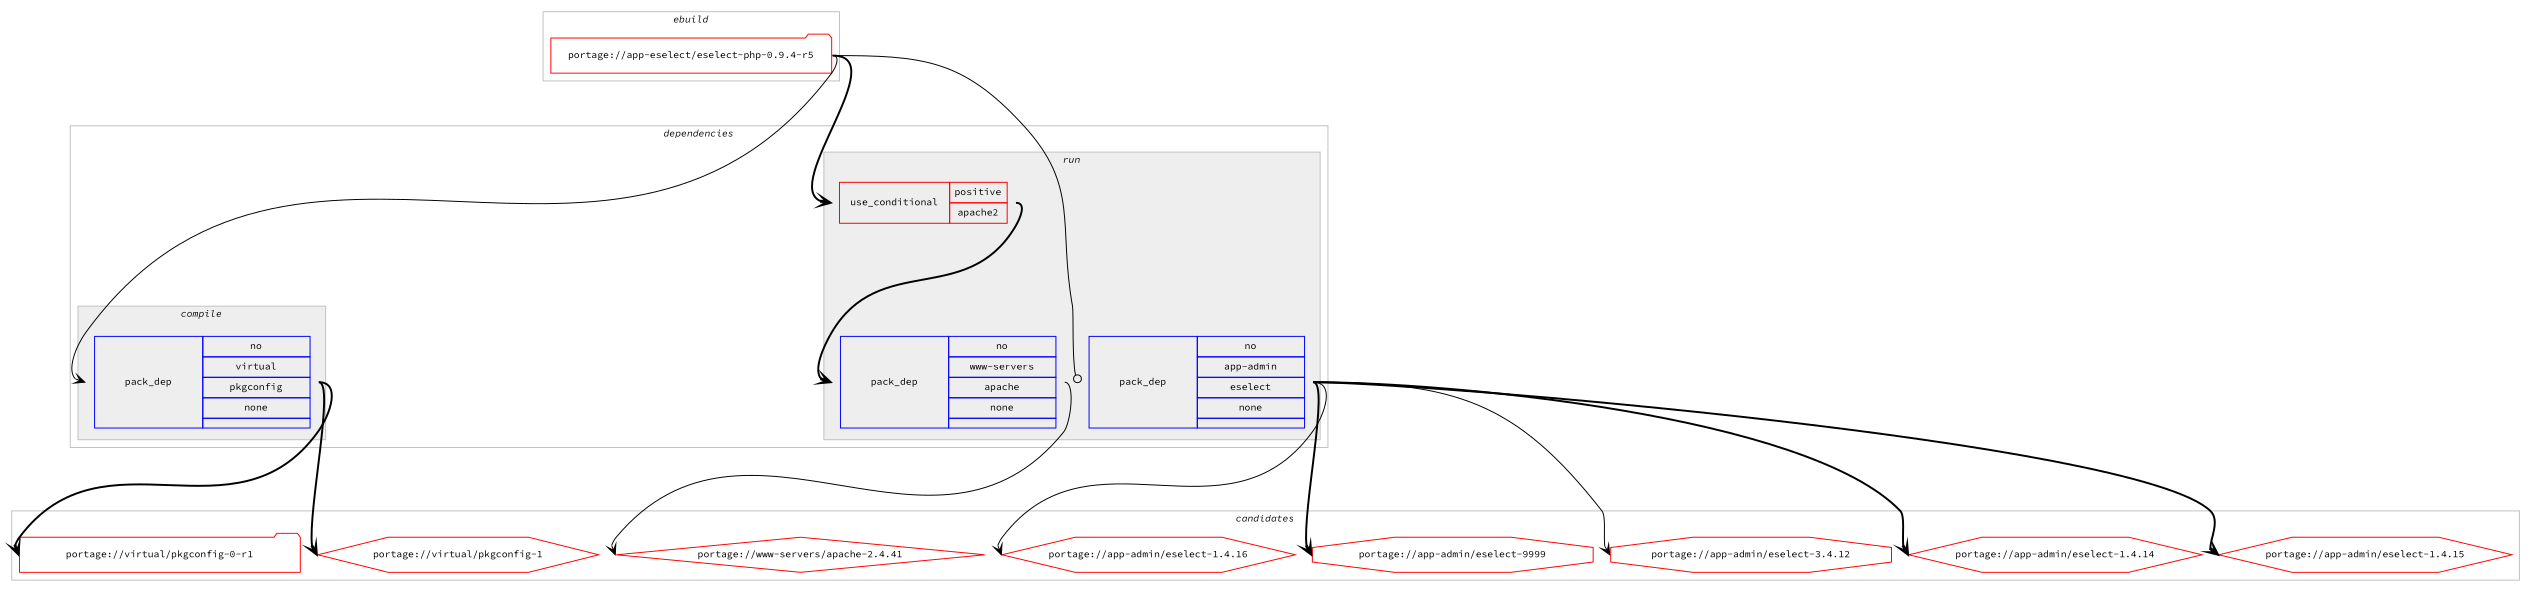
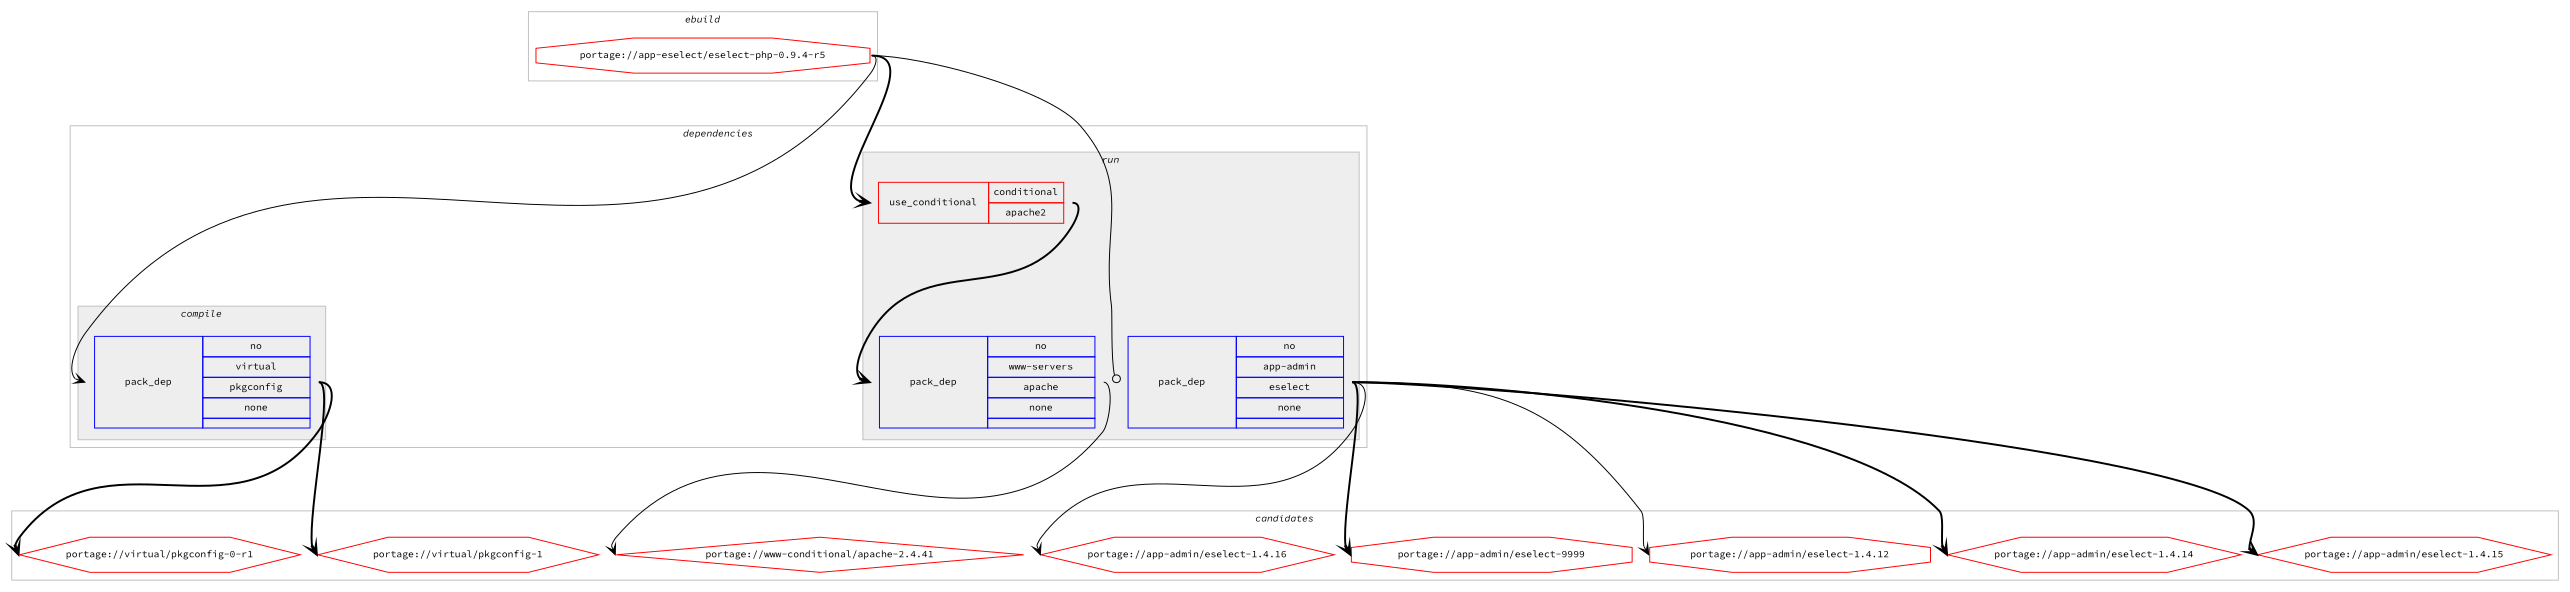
(691, 56) -> (703, 56)
(978, 192) -> (1026, 192)
(160, 555) -> (160, 555)
(800, 555) -> (820, 555)
(1751, 555) -> (1790, 555)
